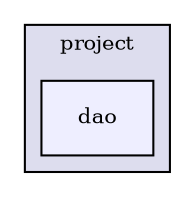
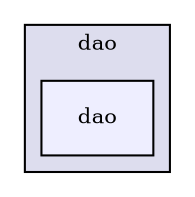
(97, 45) -> (97, 45)
